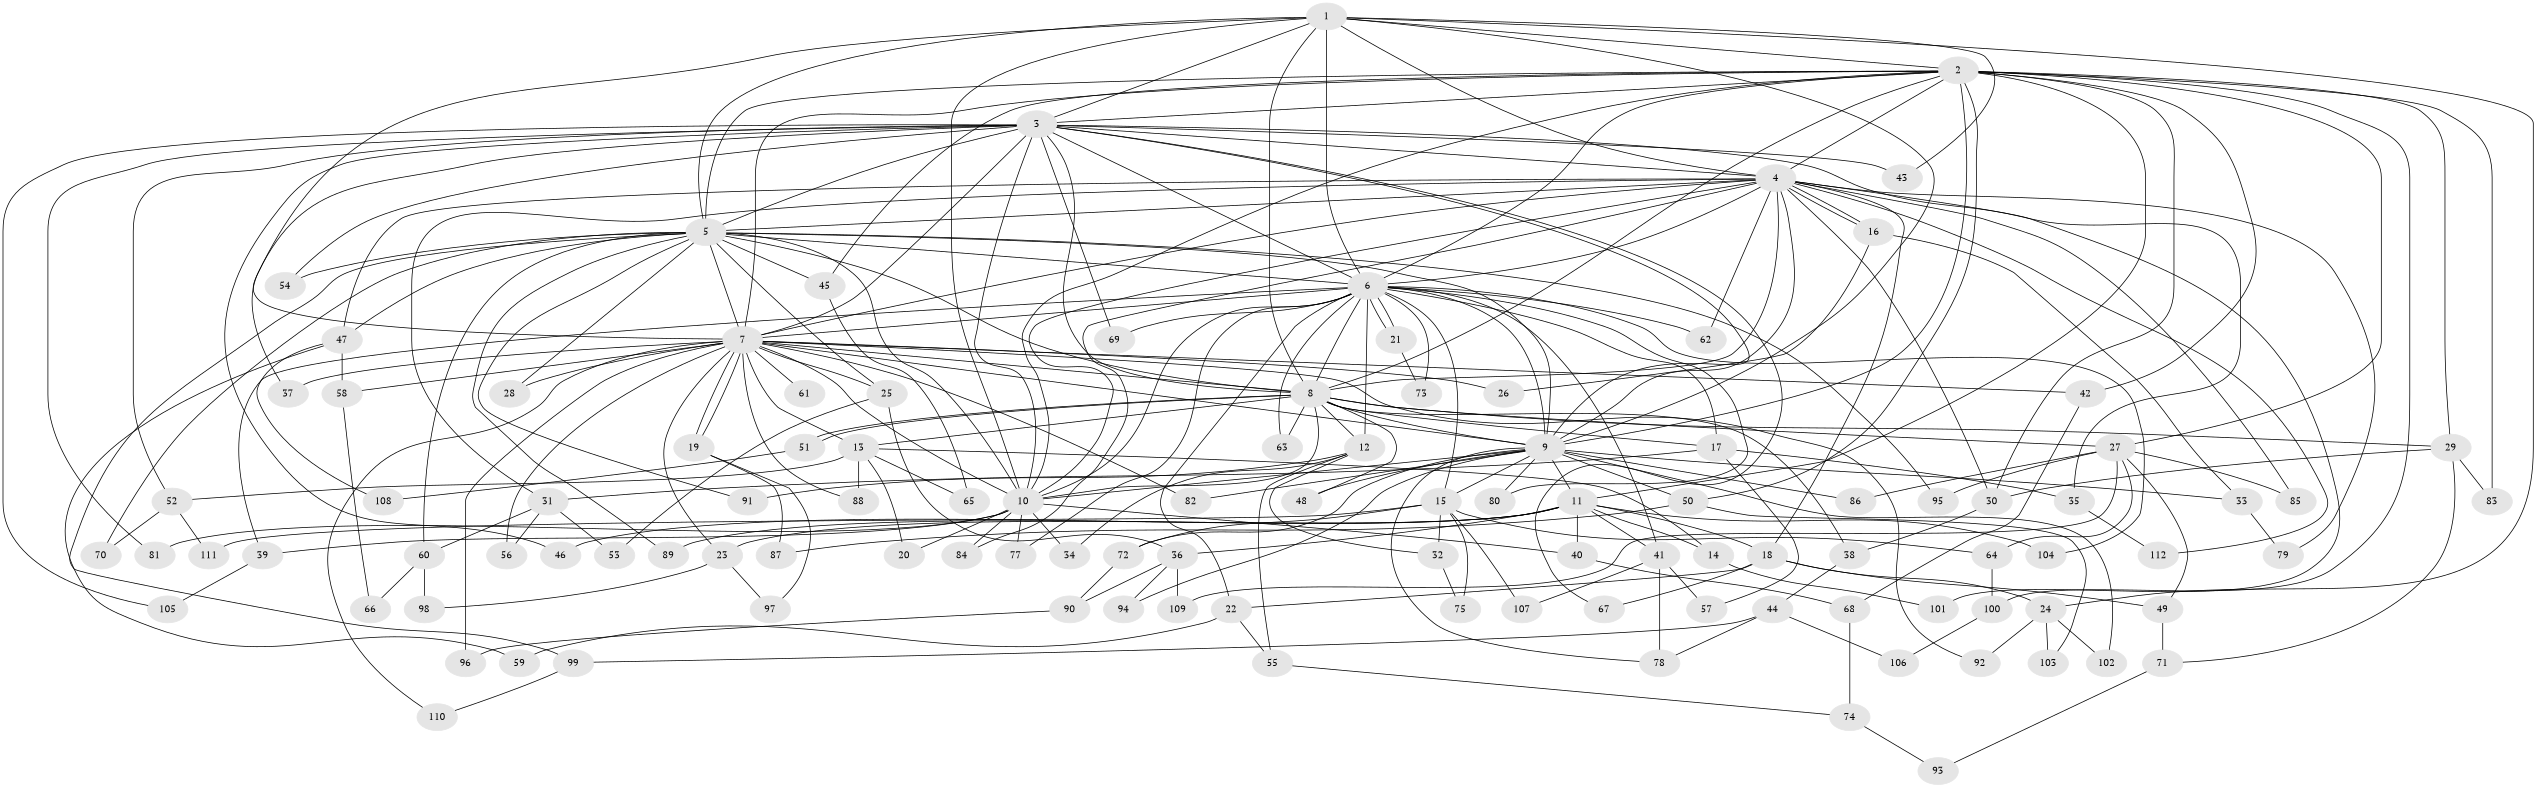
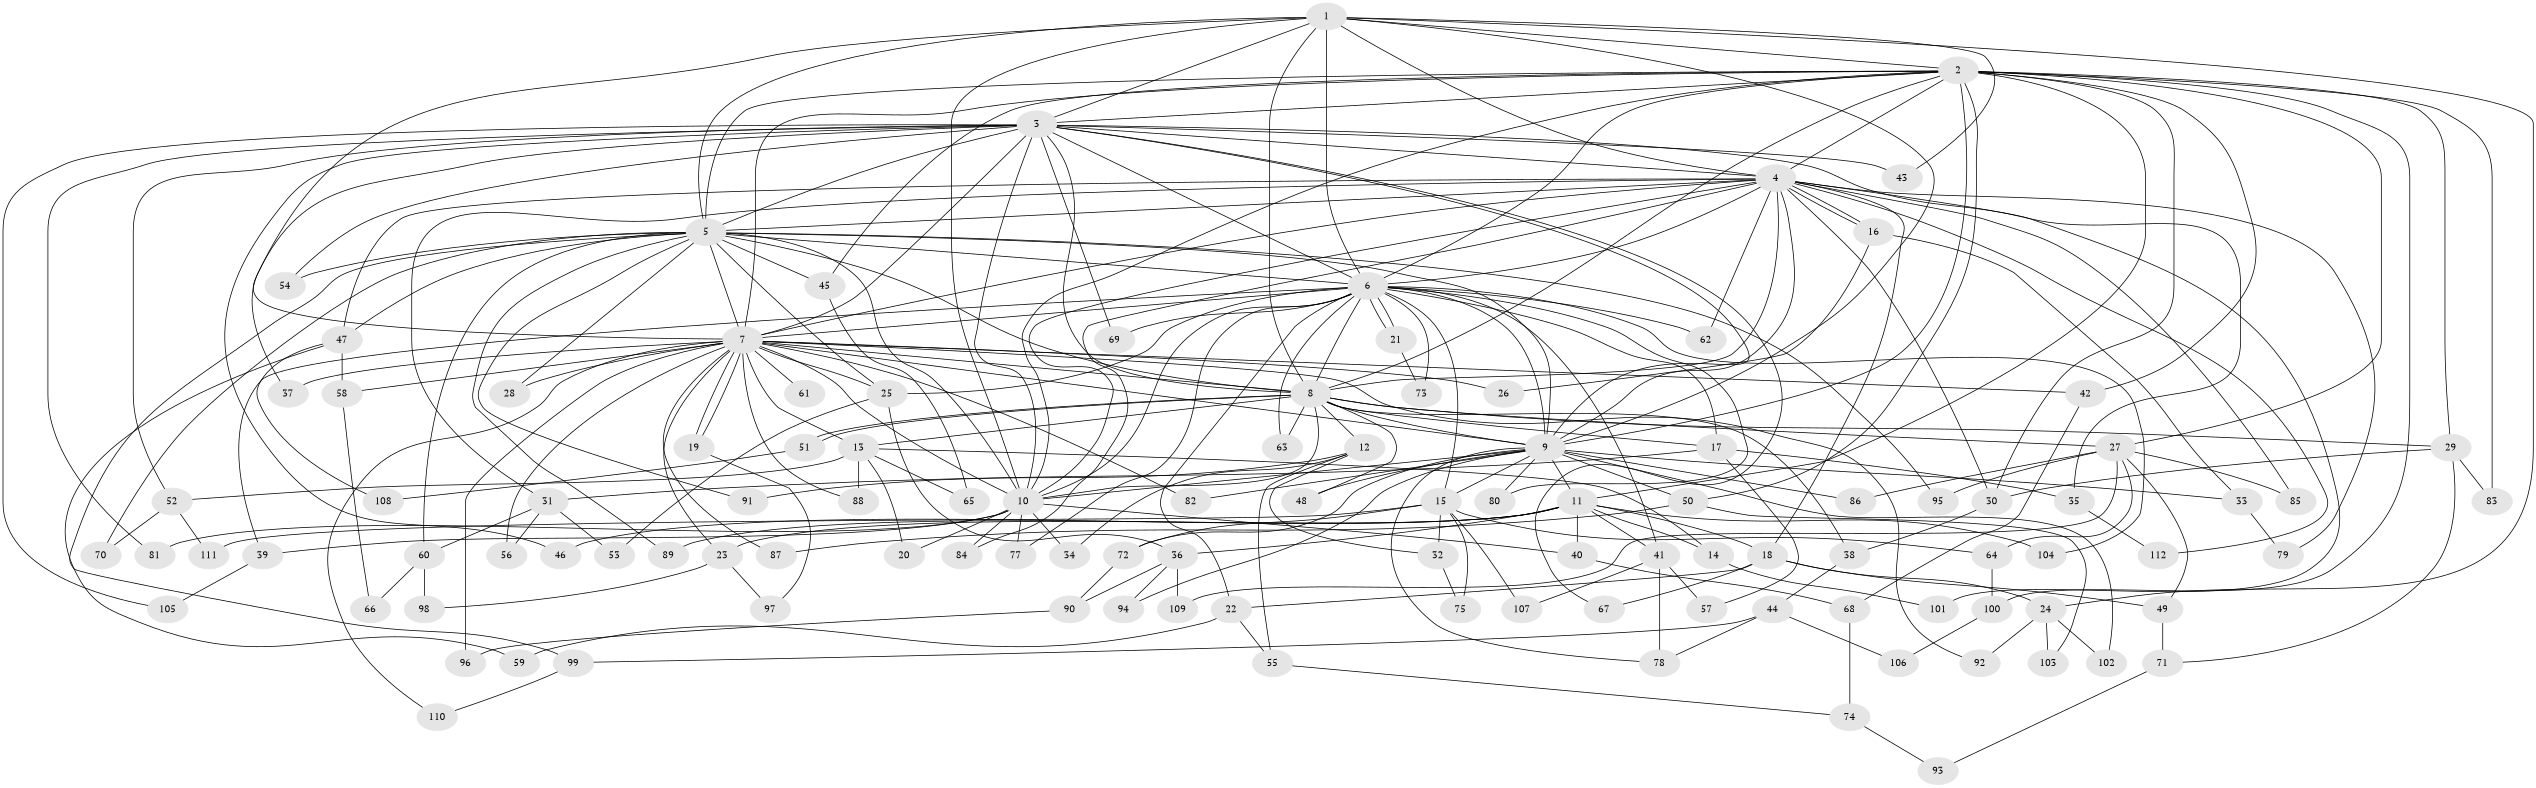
(1366, 360) -> (1153, 345)
(780, 501) -> (671, 413)
